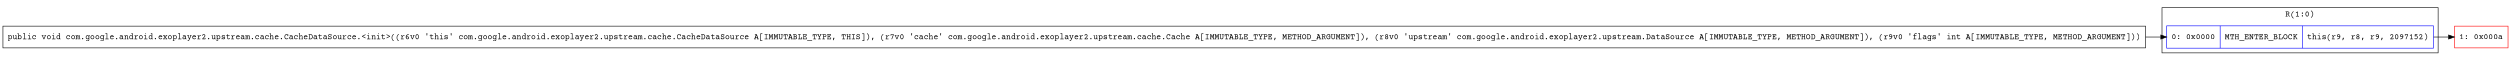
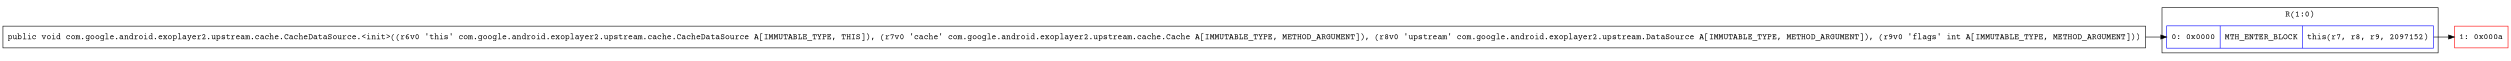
(2368, 37) -> (2368, 37)
